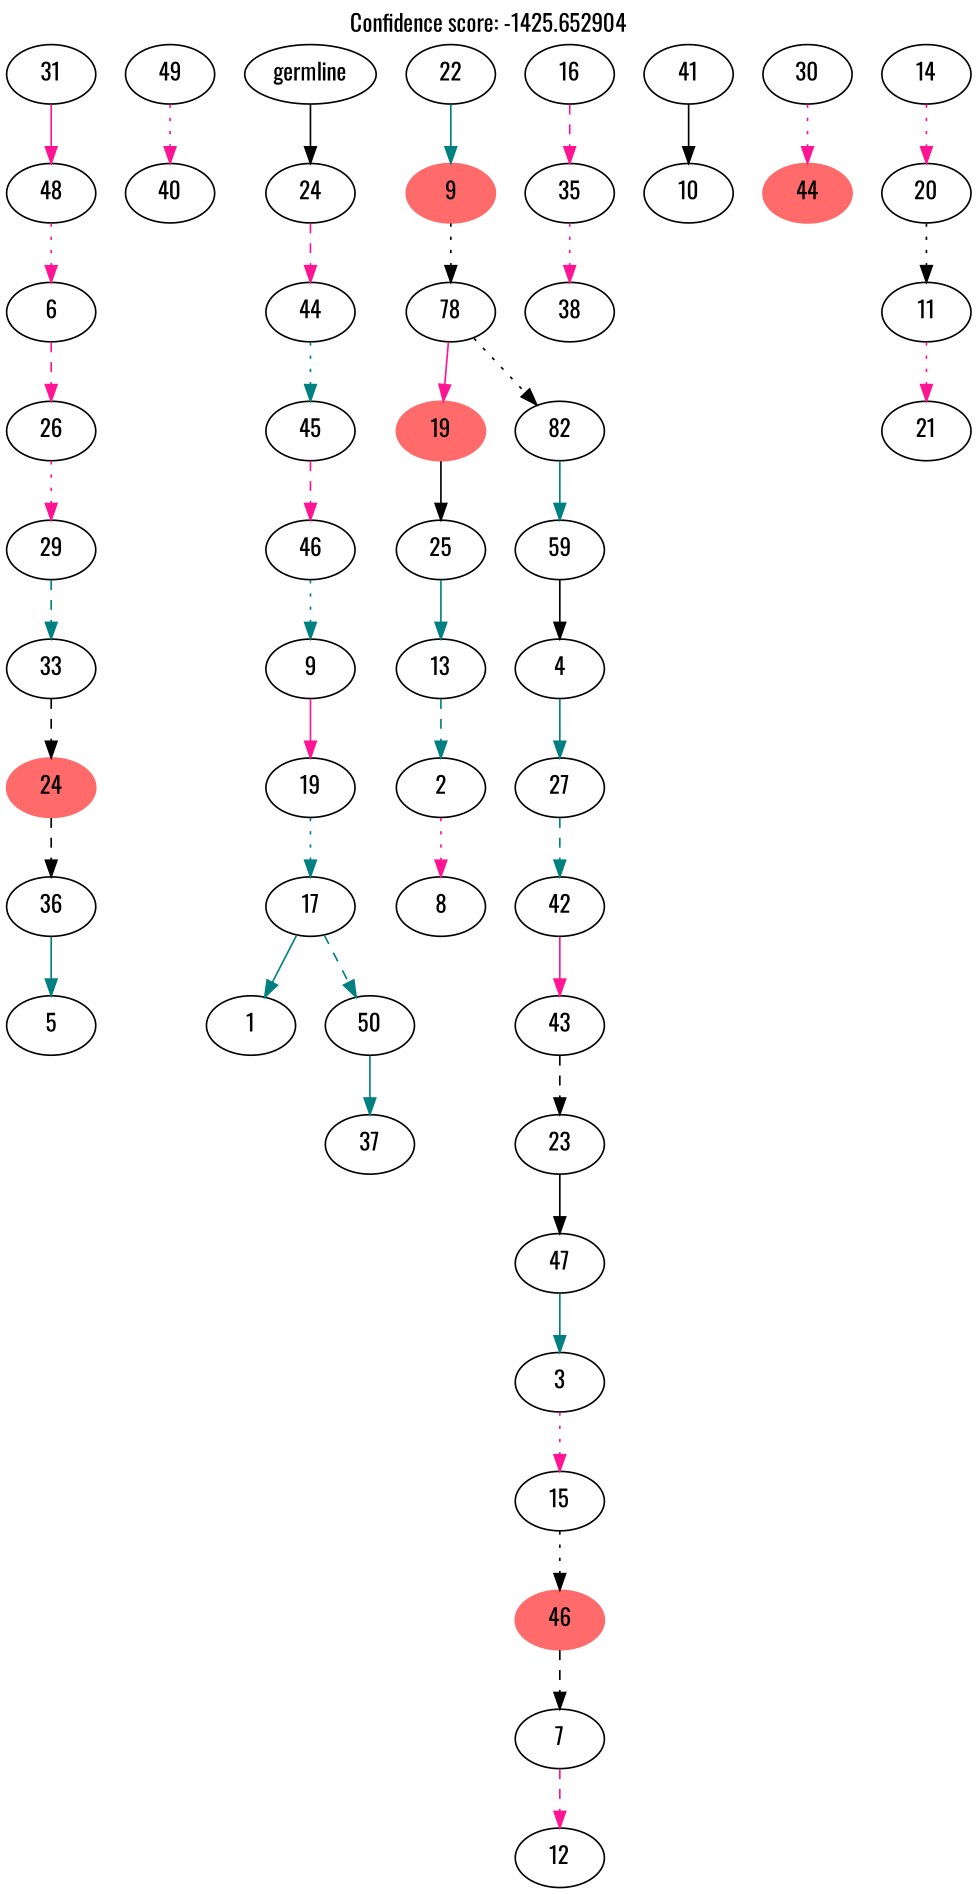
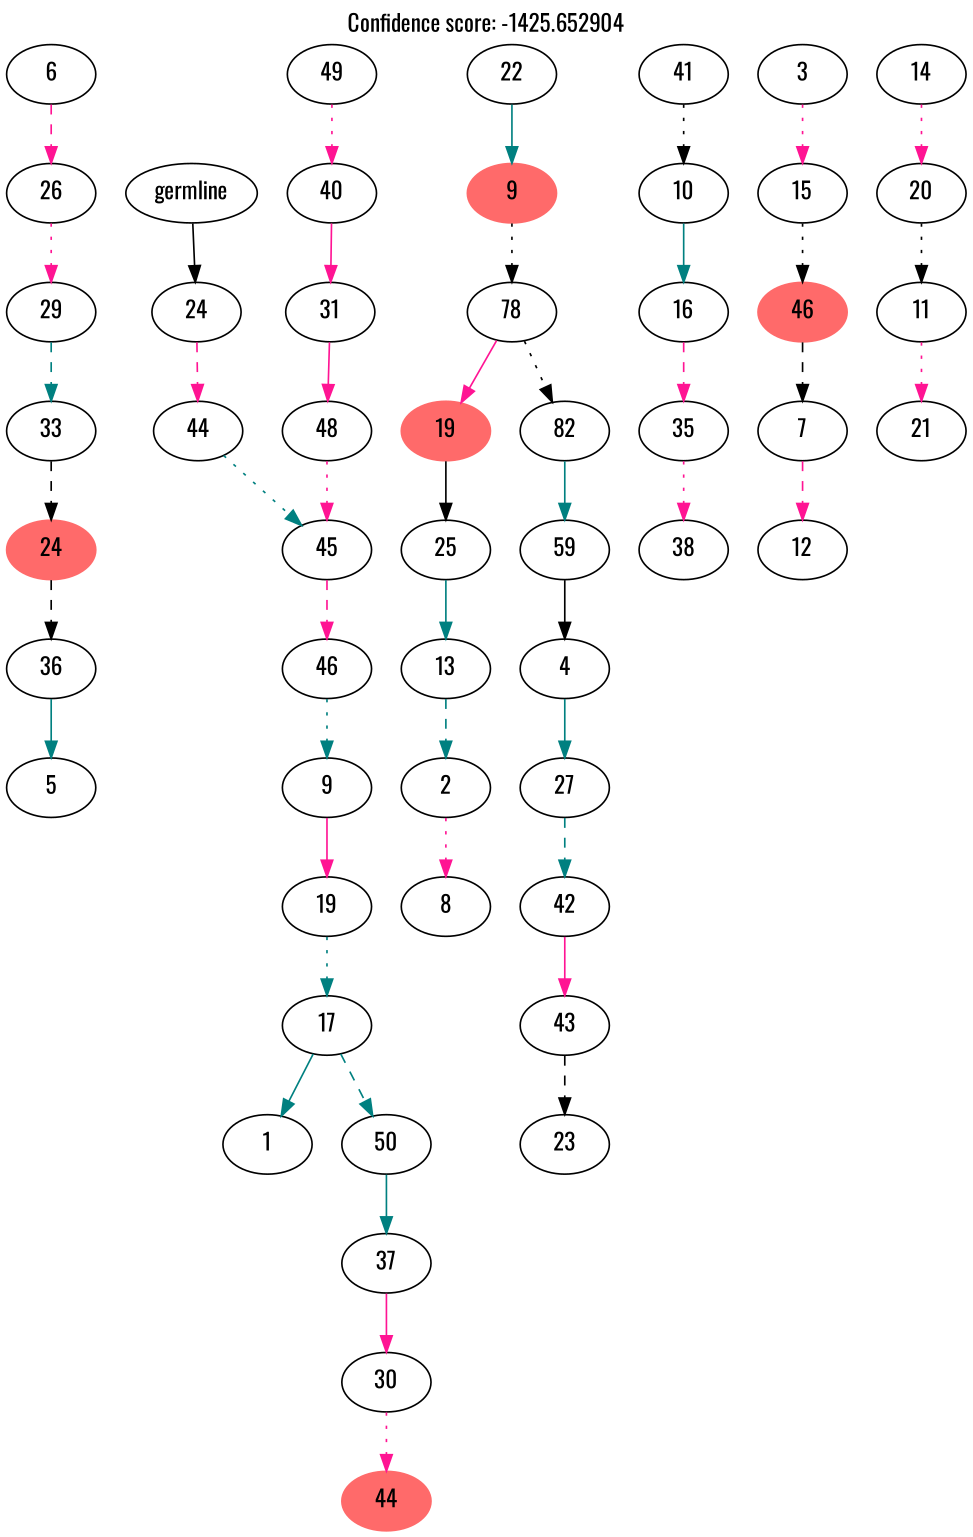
(689, 126) -> (684, 126)
(51, 245) -> (327, 482)
none -> (331, 245)
none -> (684, 245)
(560, 1263) -> none
none -> (386, 1315)
